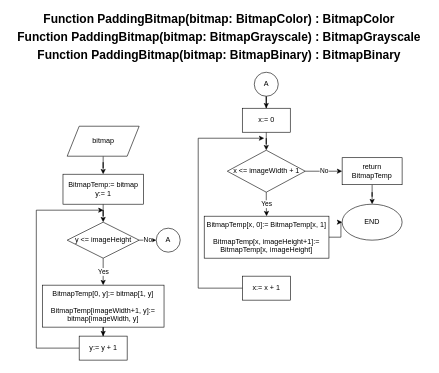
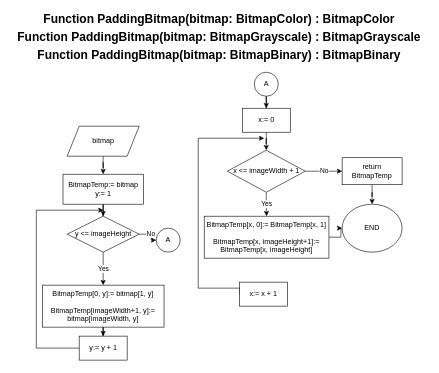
(372, 222) -> (372, 228)
(103, 240) -> (103, 234)
(267, 288) -> (264, 294)
